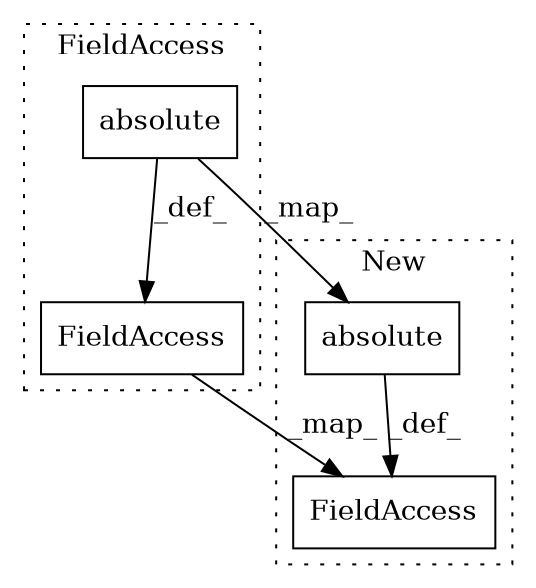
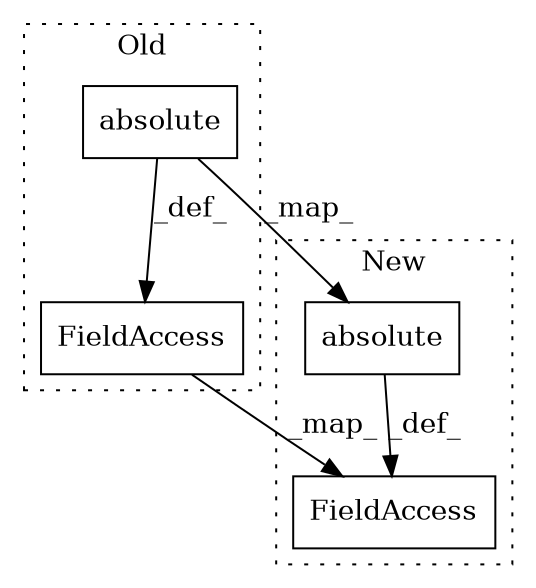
(142, 47) -> (142, 47)
